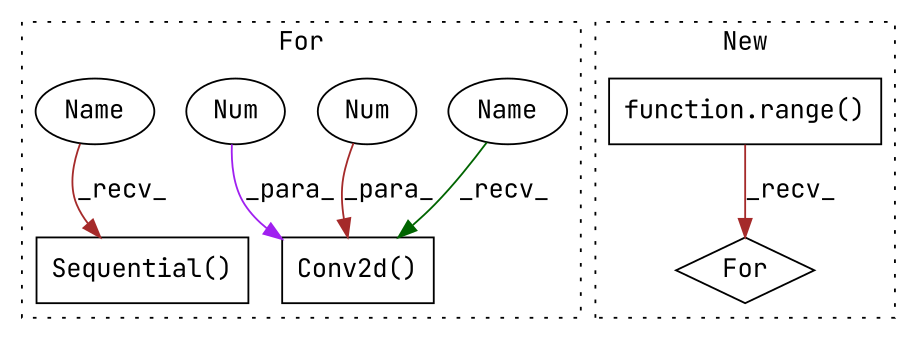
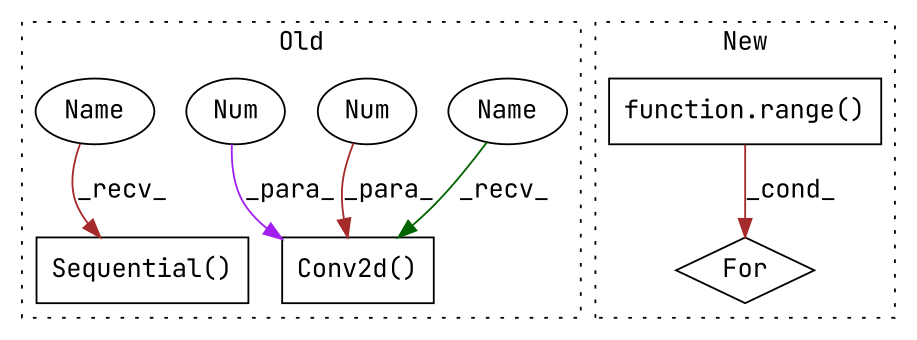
(301, 43) -> (301, 43)
(791, 191) -> (791, 191)
